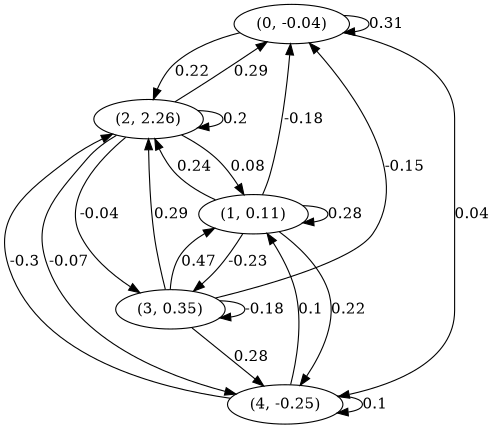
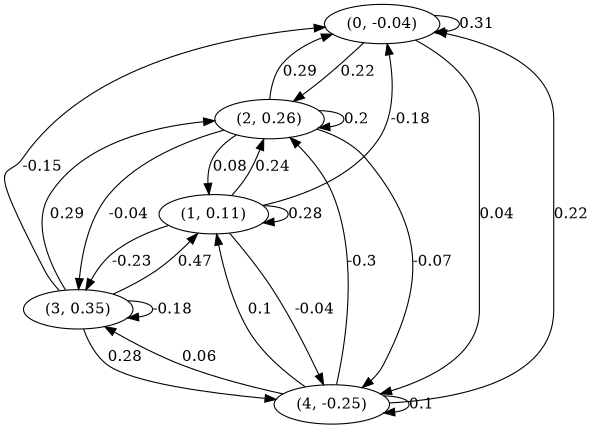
(149, 119) -> (270, 119)
none -> (554, 244)
(349, 309) -> (315, 309)
none -> (196, 370)
